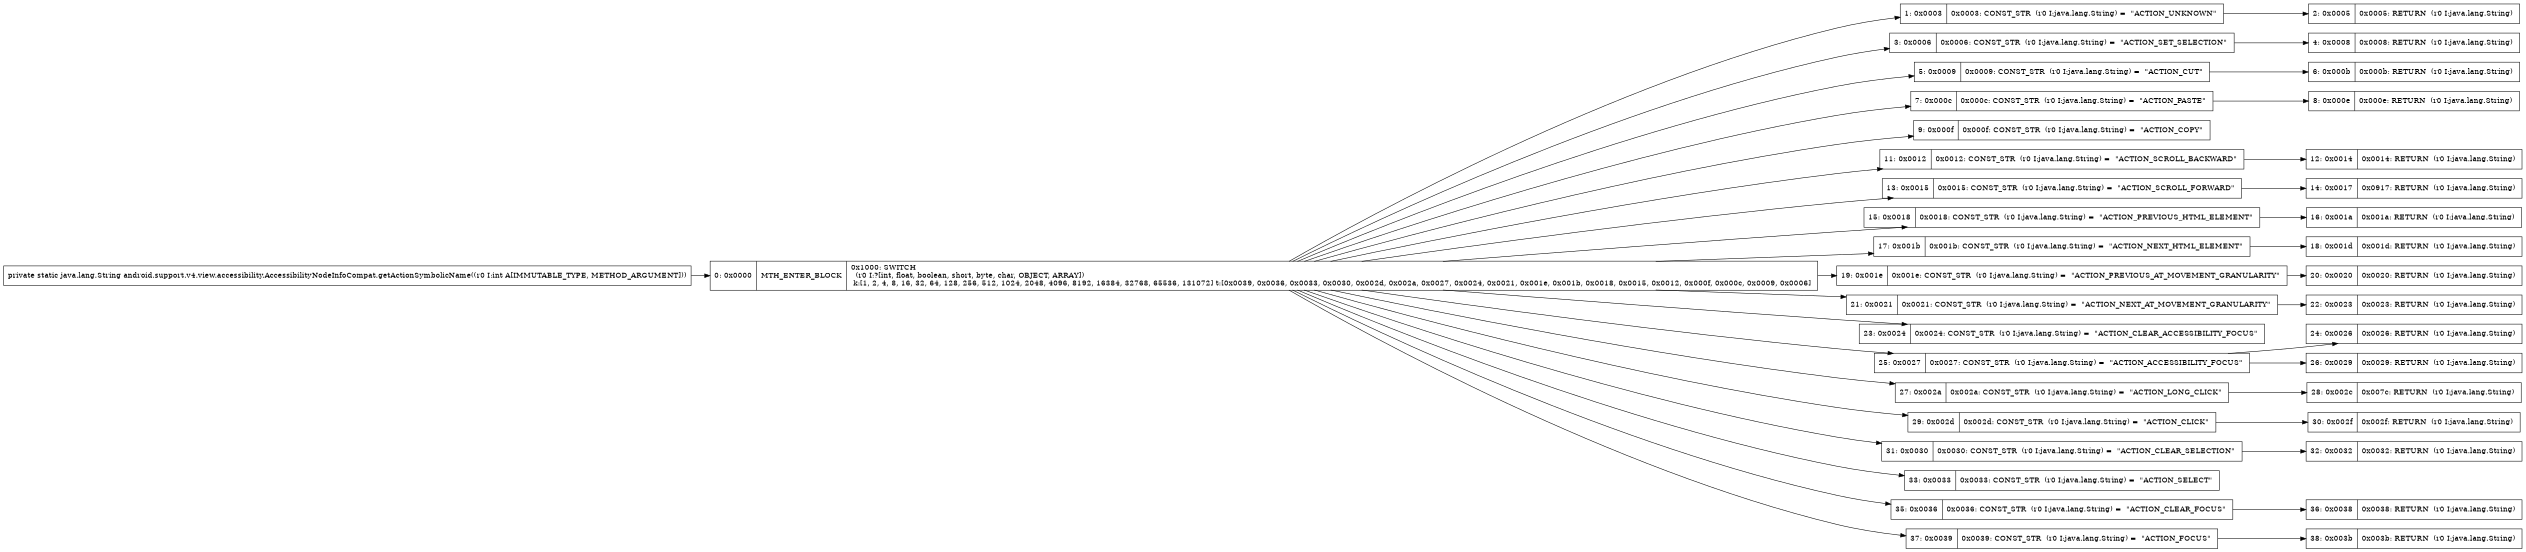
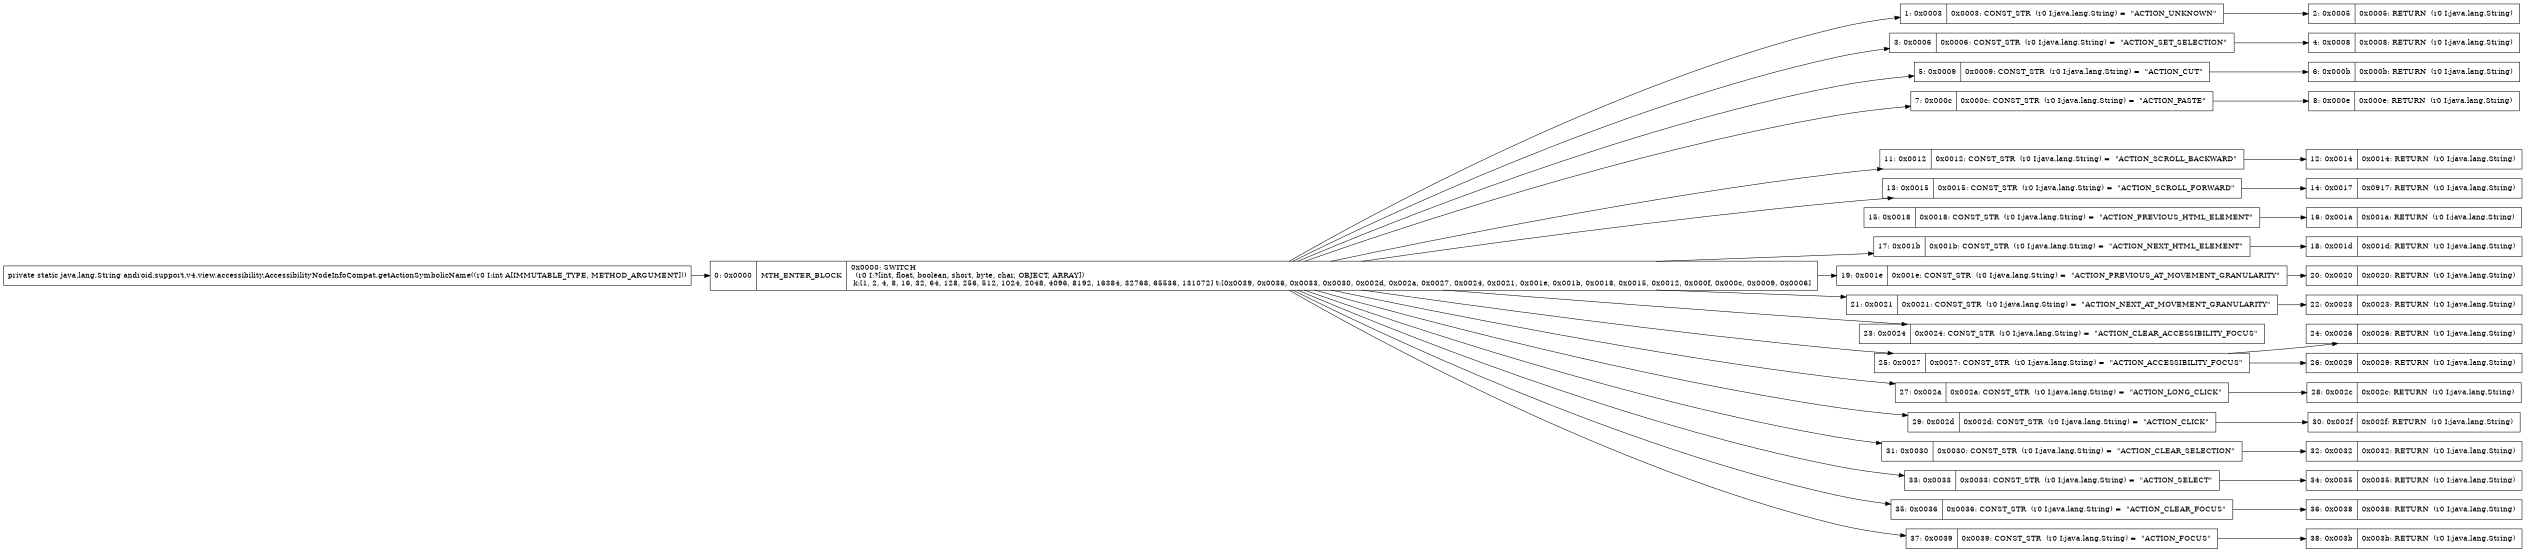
(2062, 130) -> none
(1672, 244) -> none
(886, 267) -> (886, 267)
(2439, 392) -> (2439, 392)
none -> (2414, 480)
